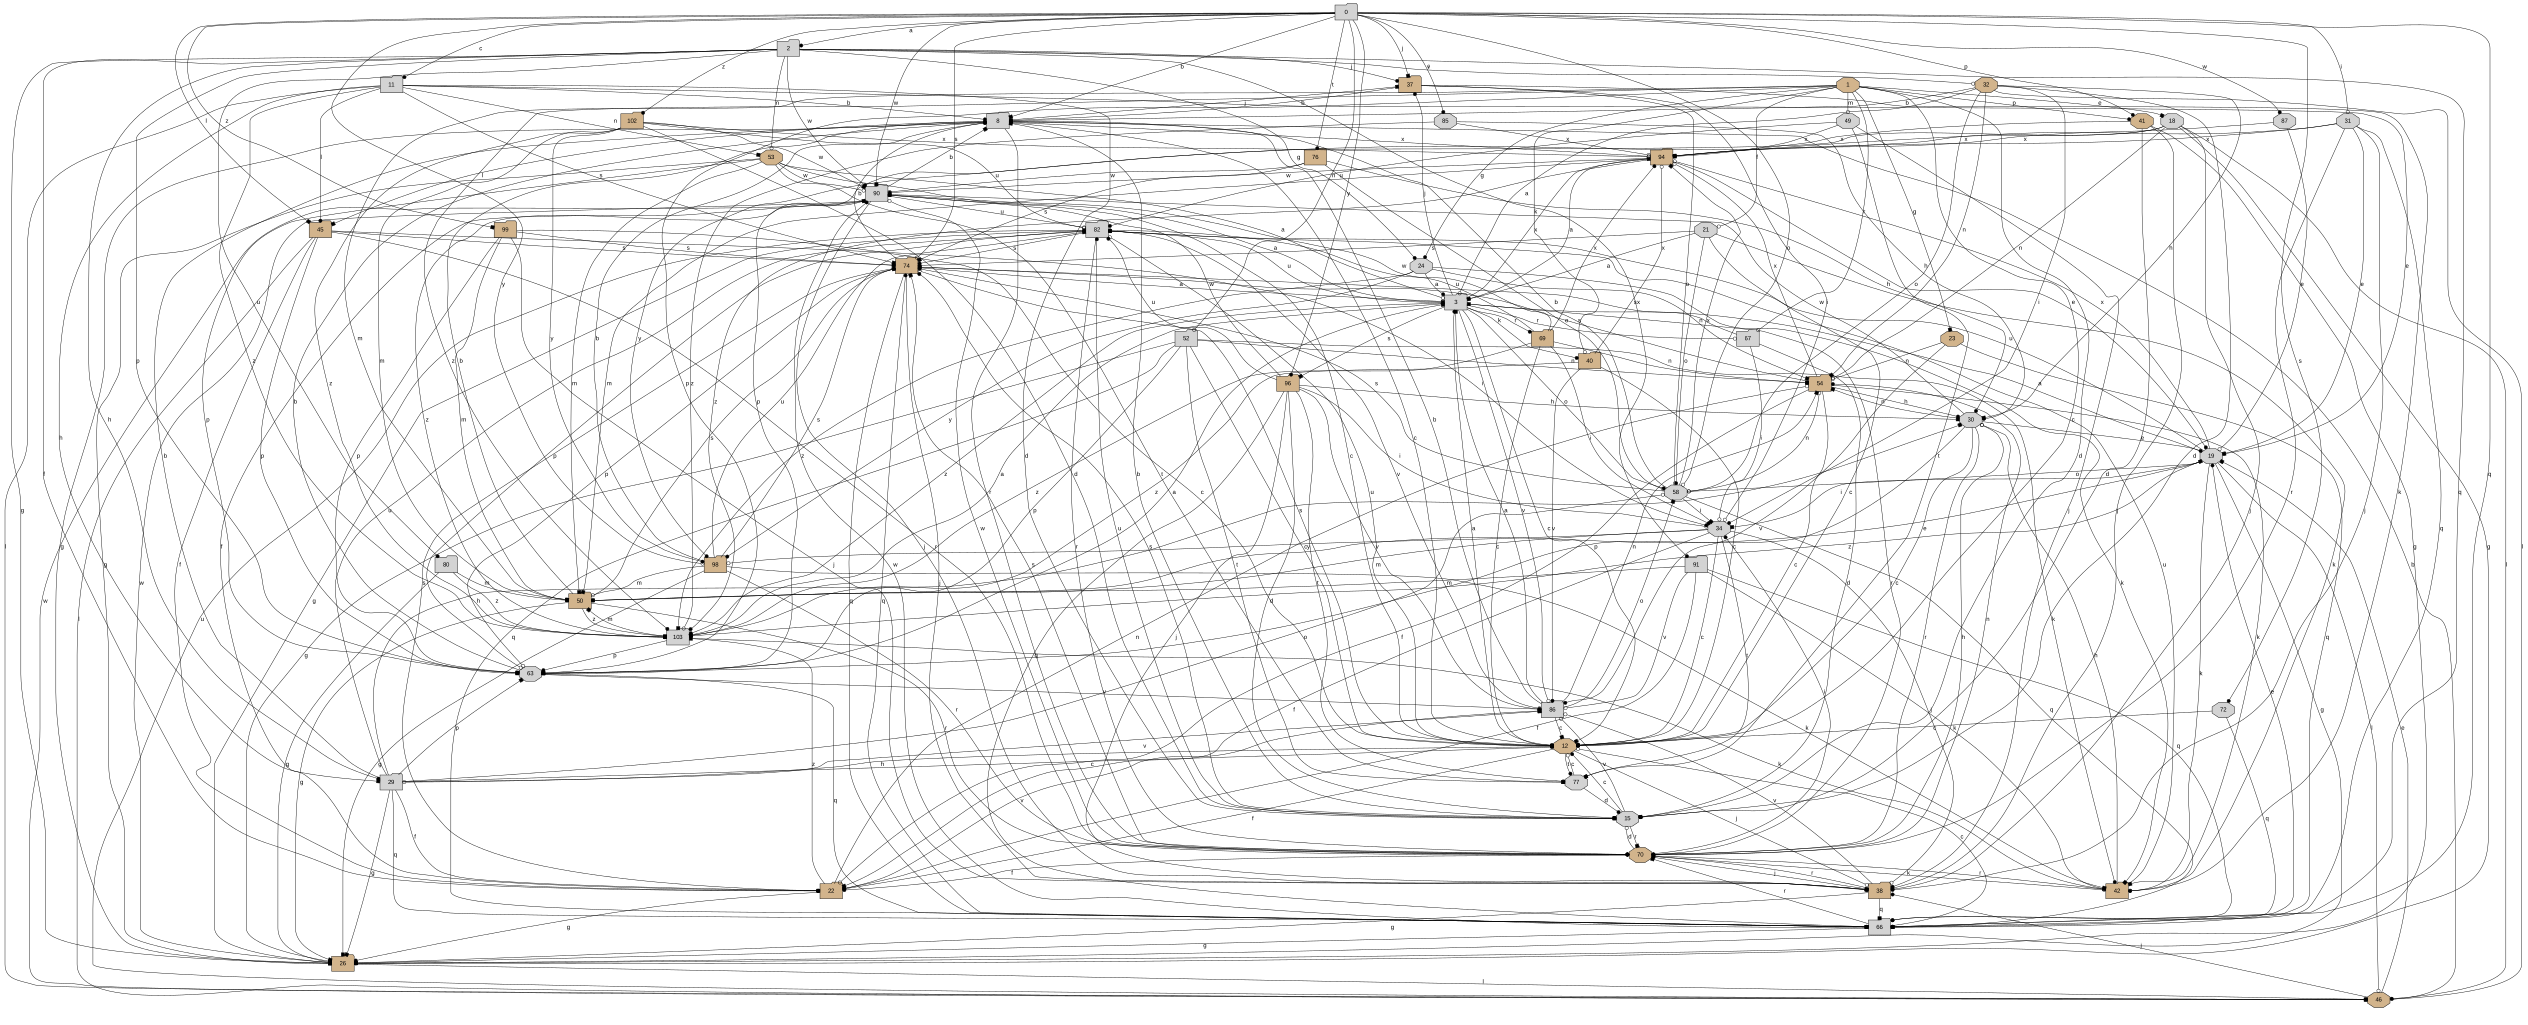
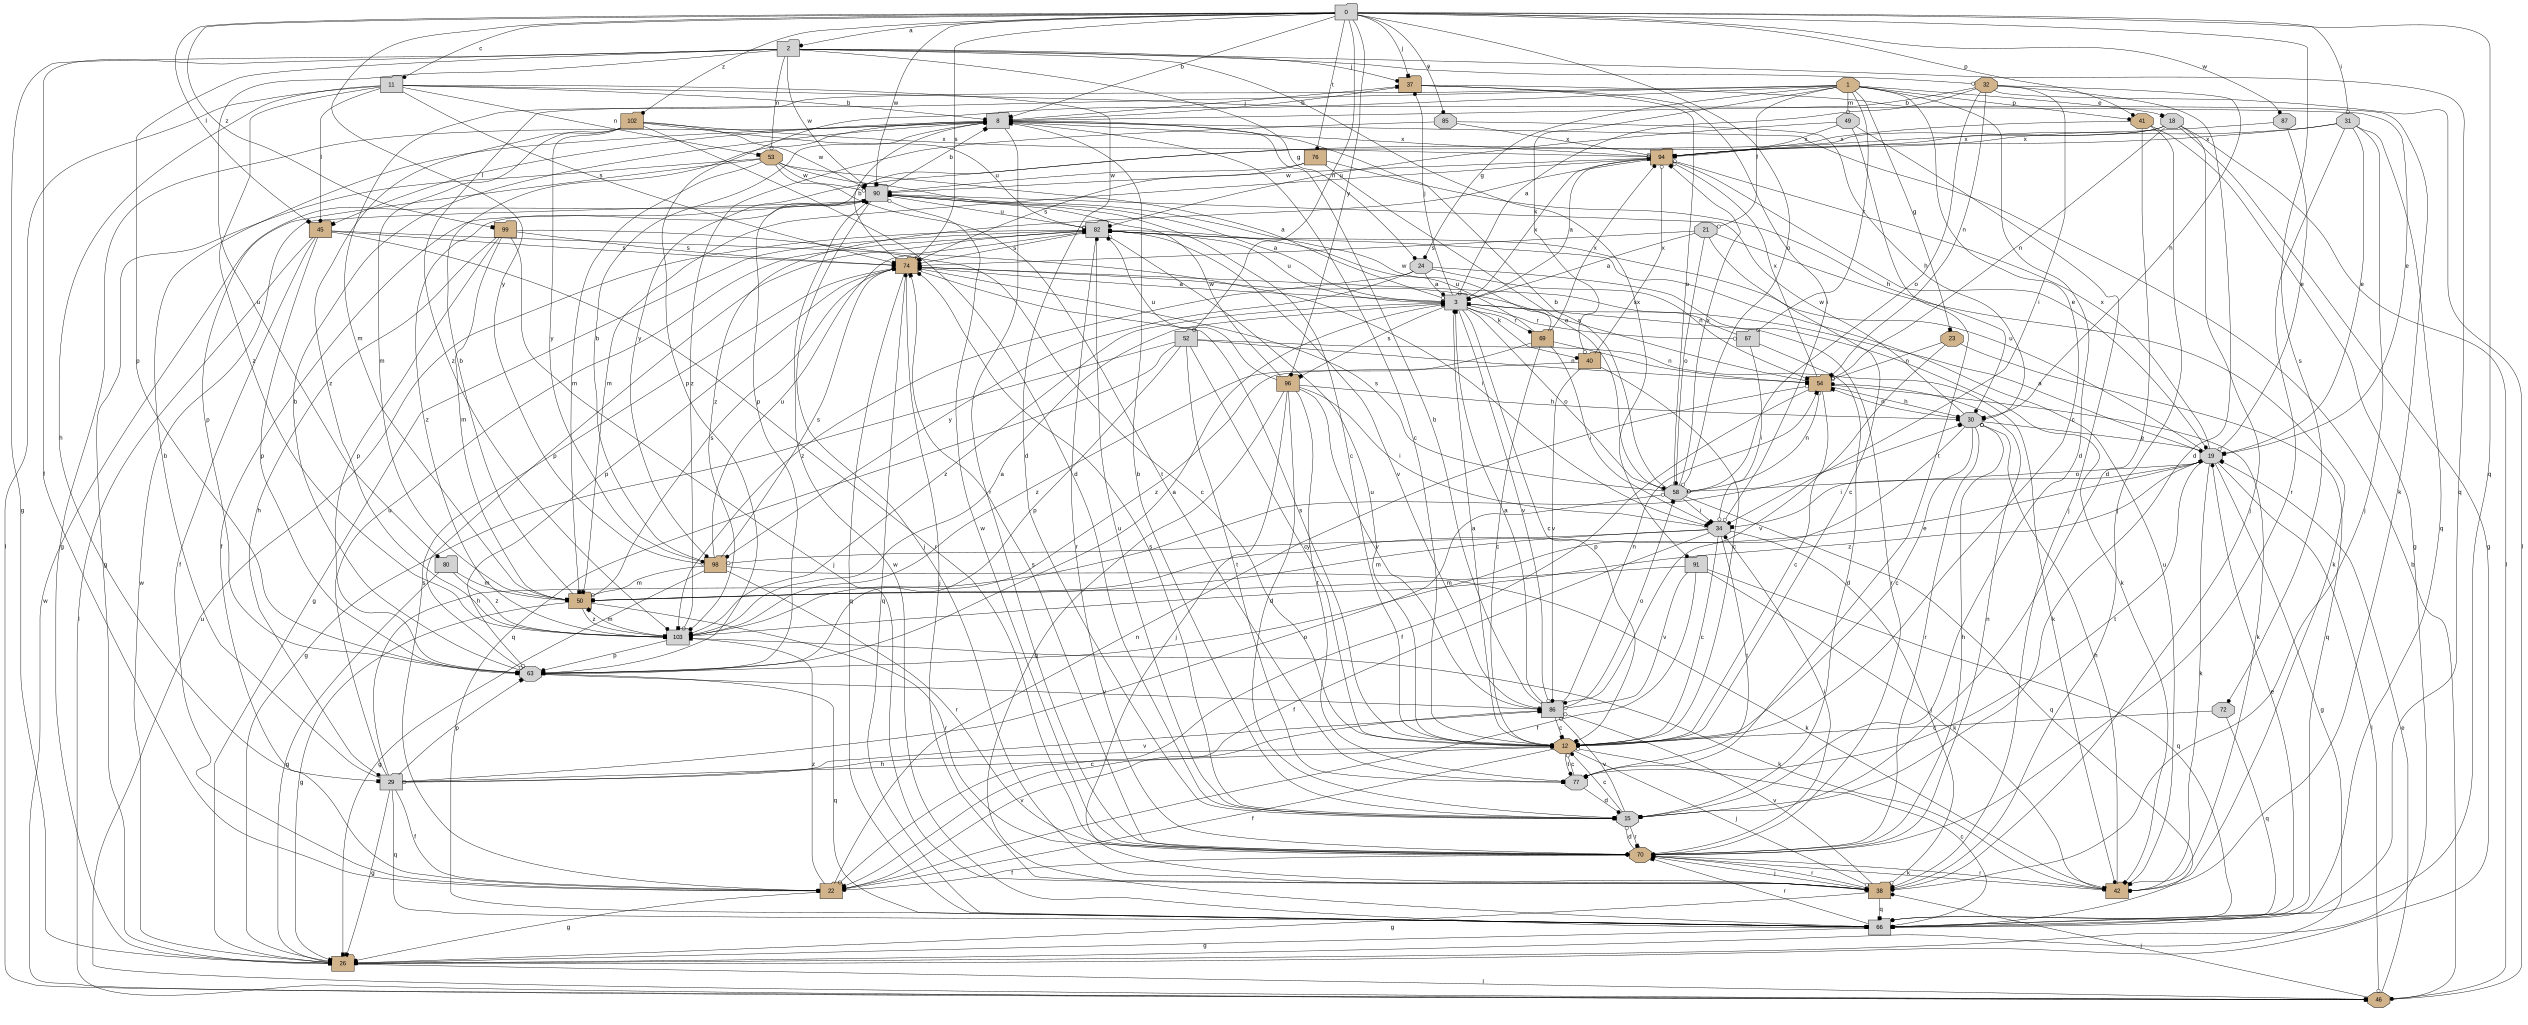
(101, 176) -> (268, 480)
none -> (1957, 722)
